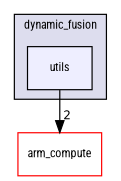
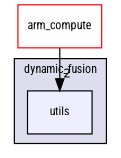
(60, 107) -> (60, 66)
